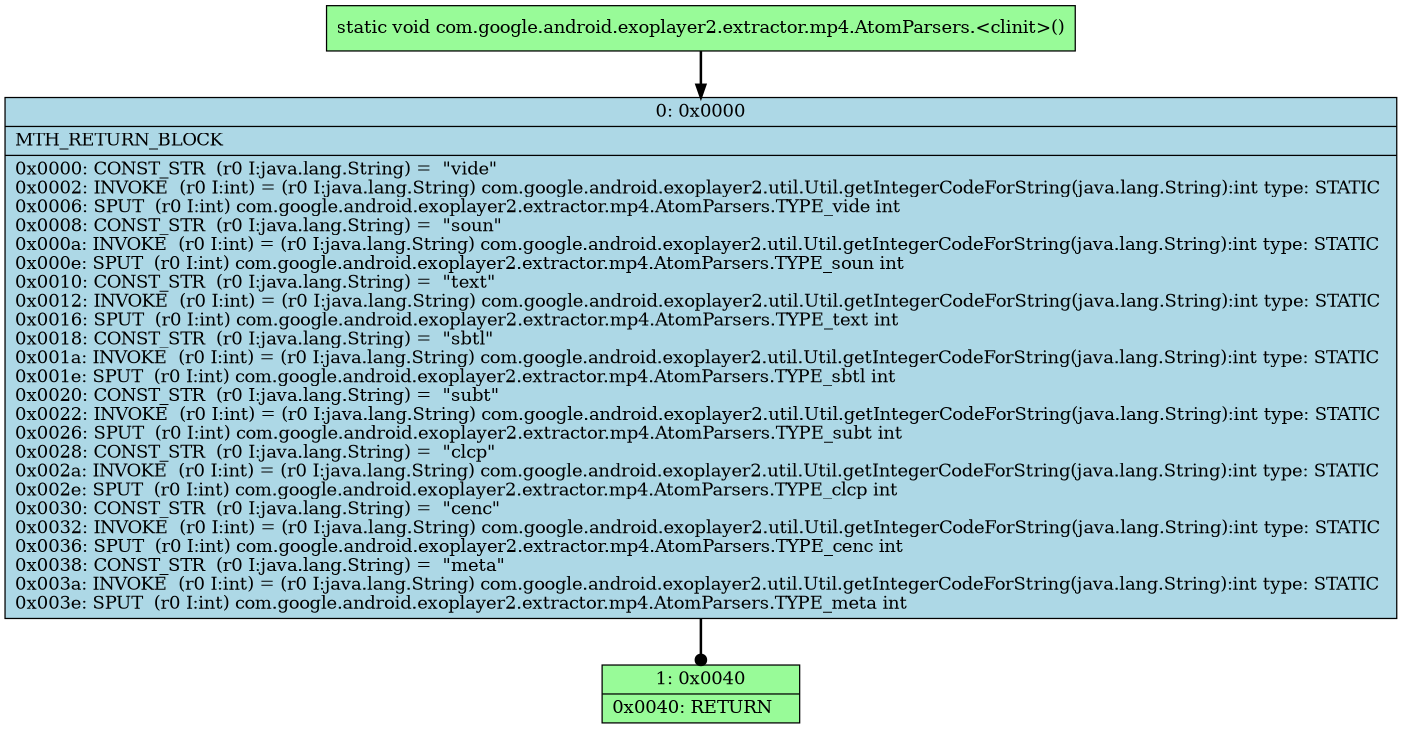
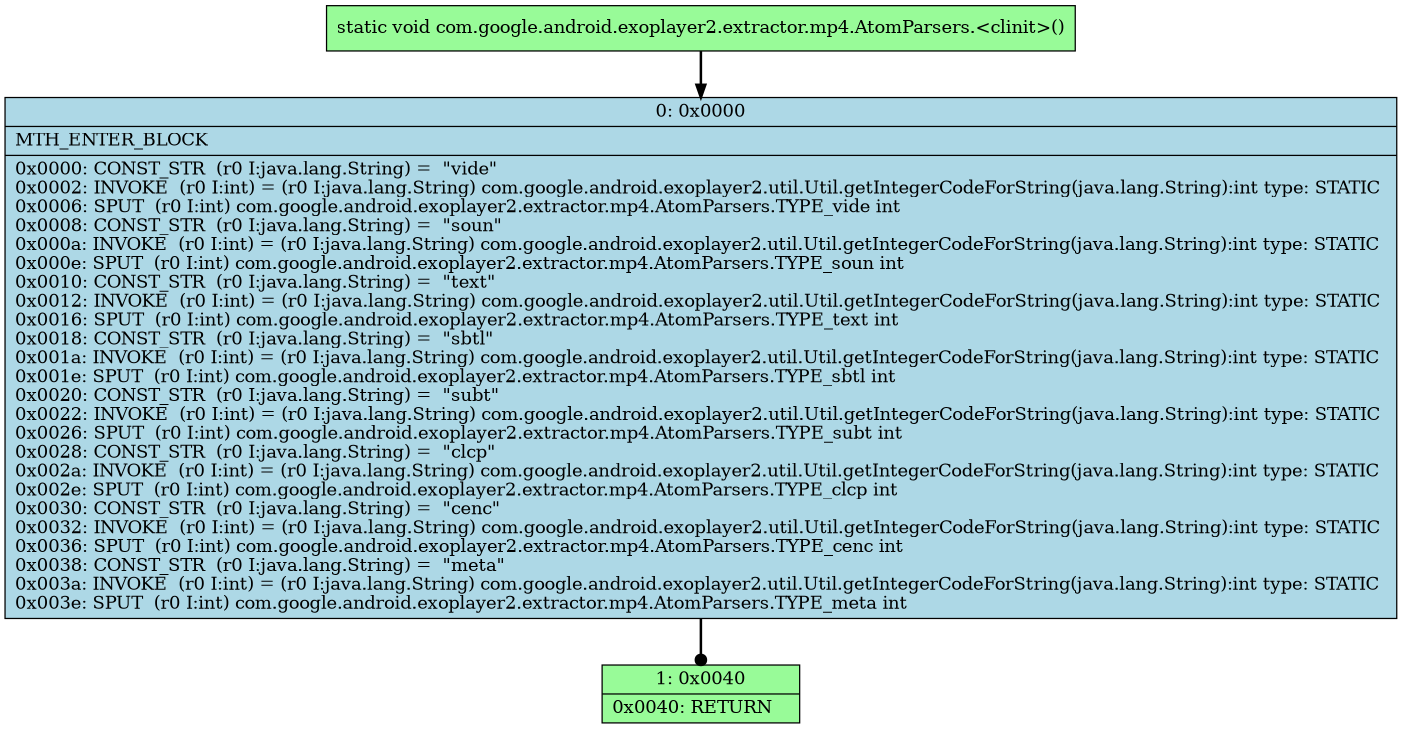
(120, 140) -> (112, 140)
